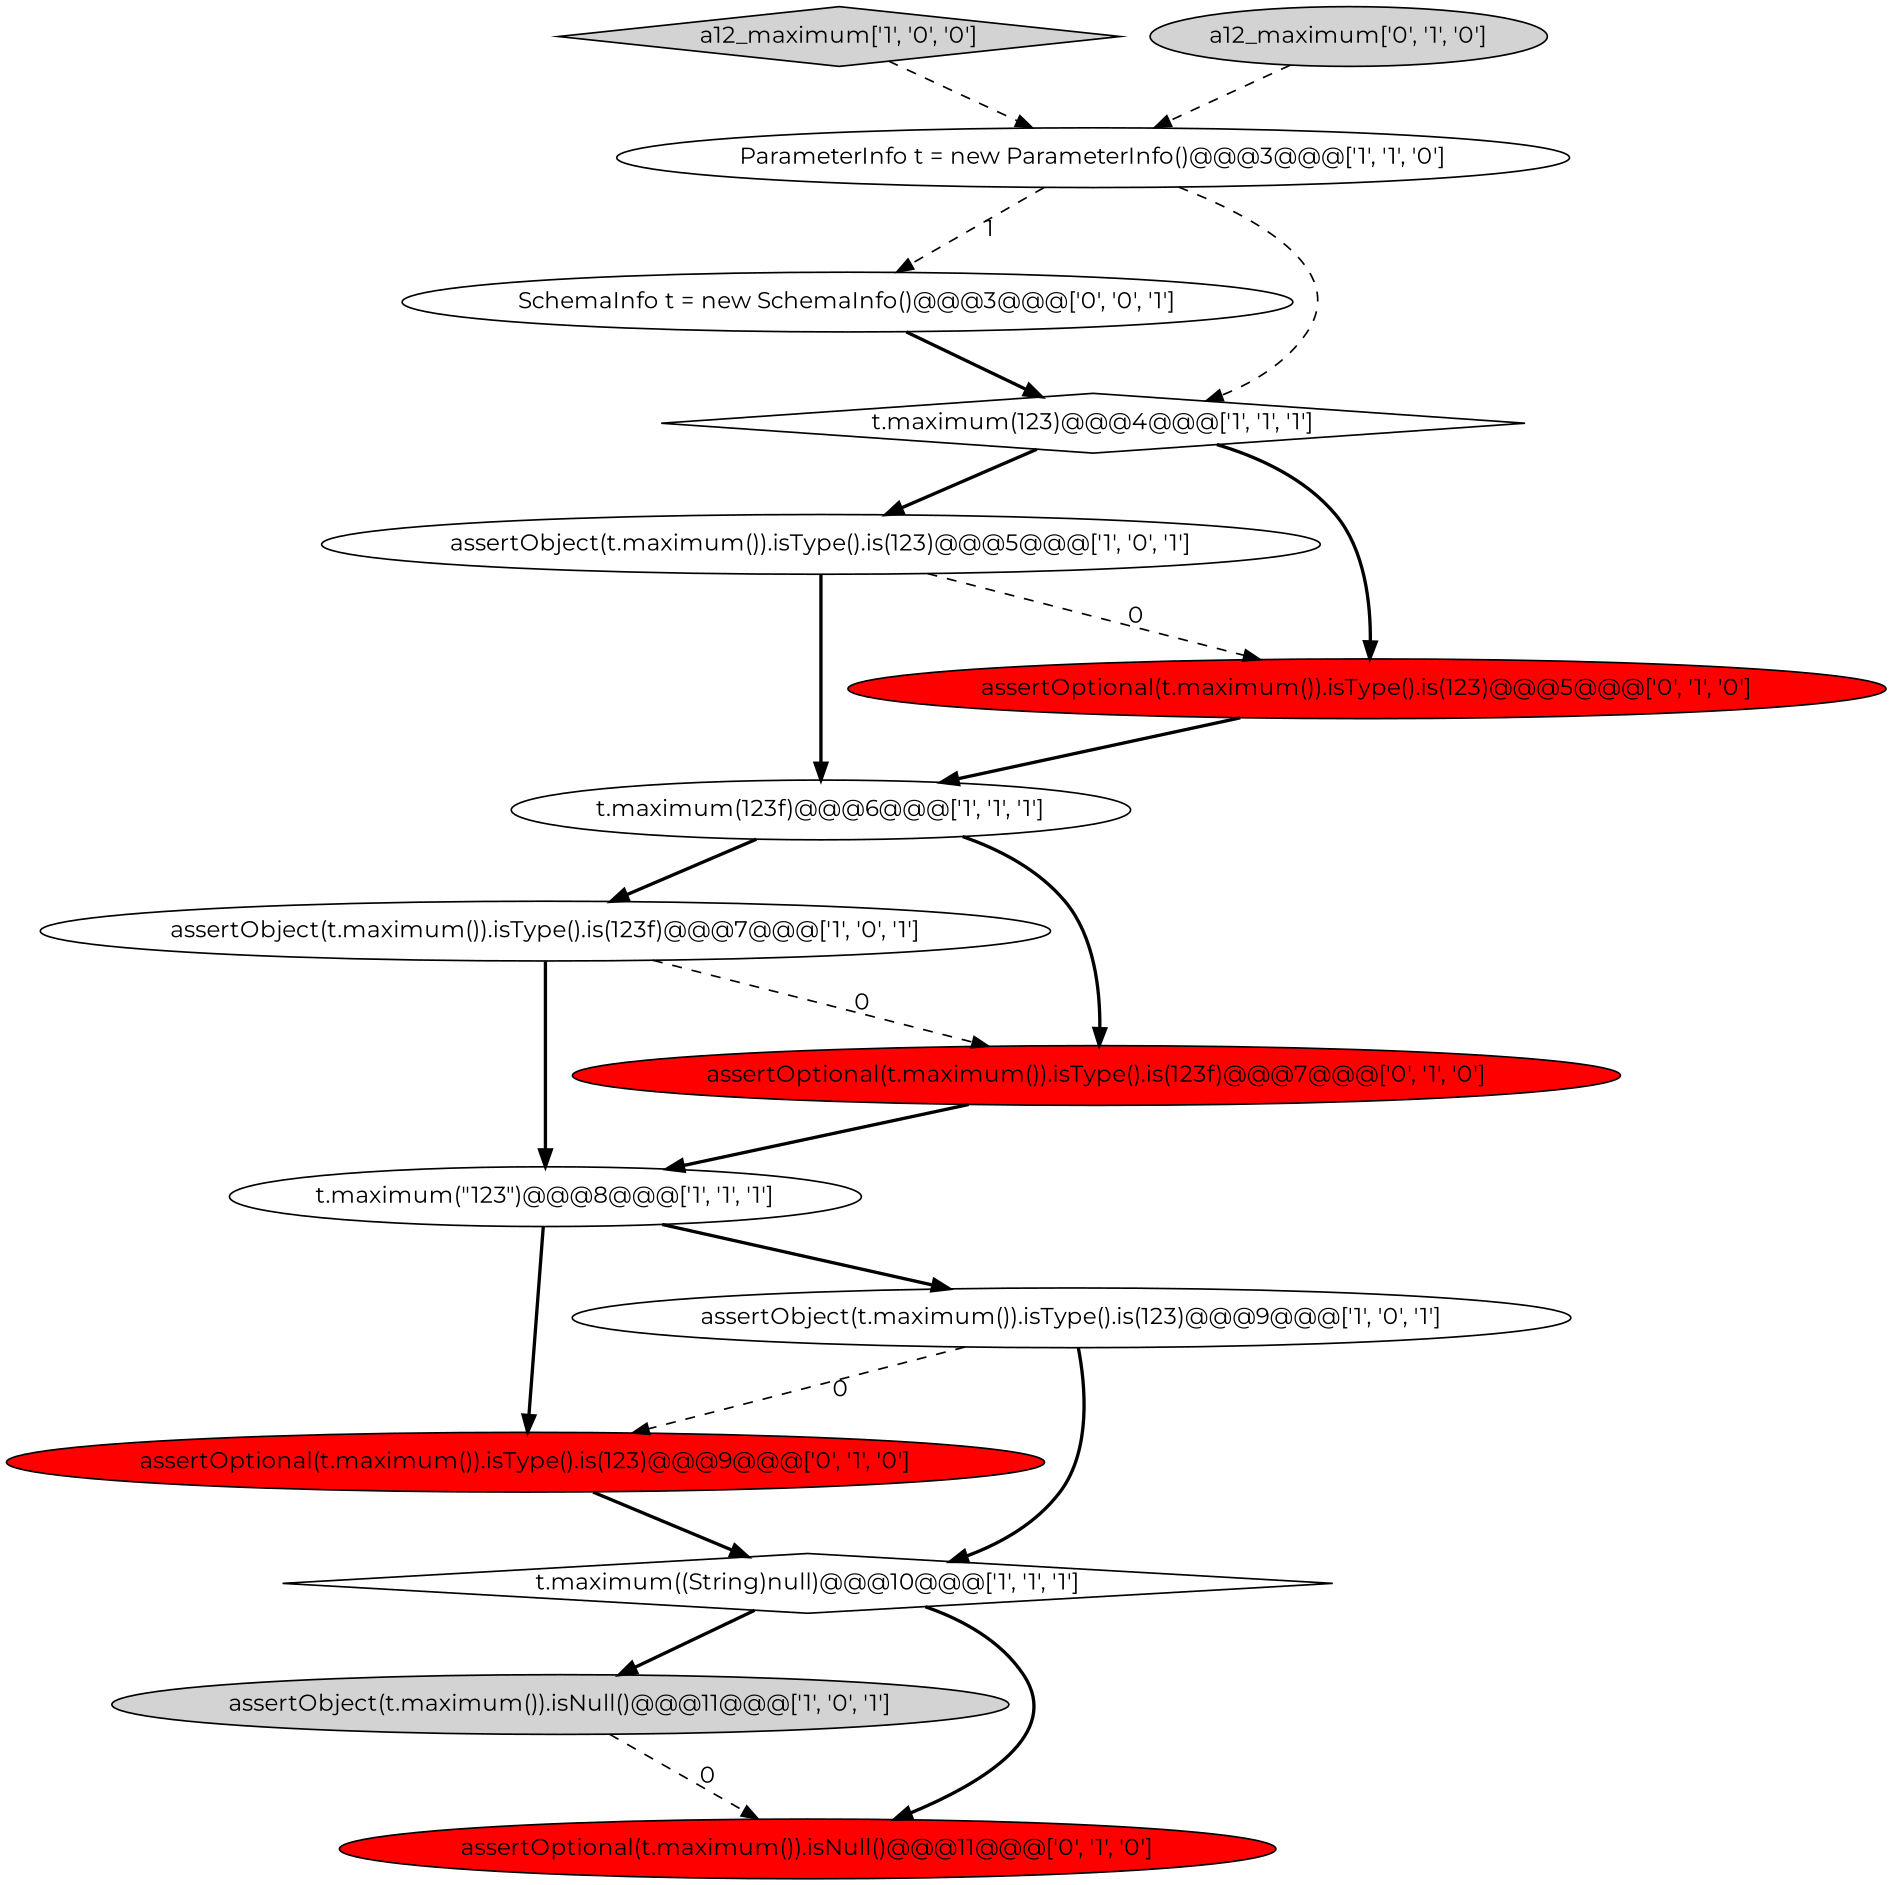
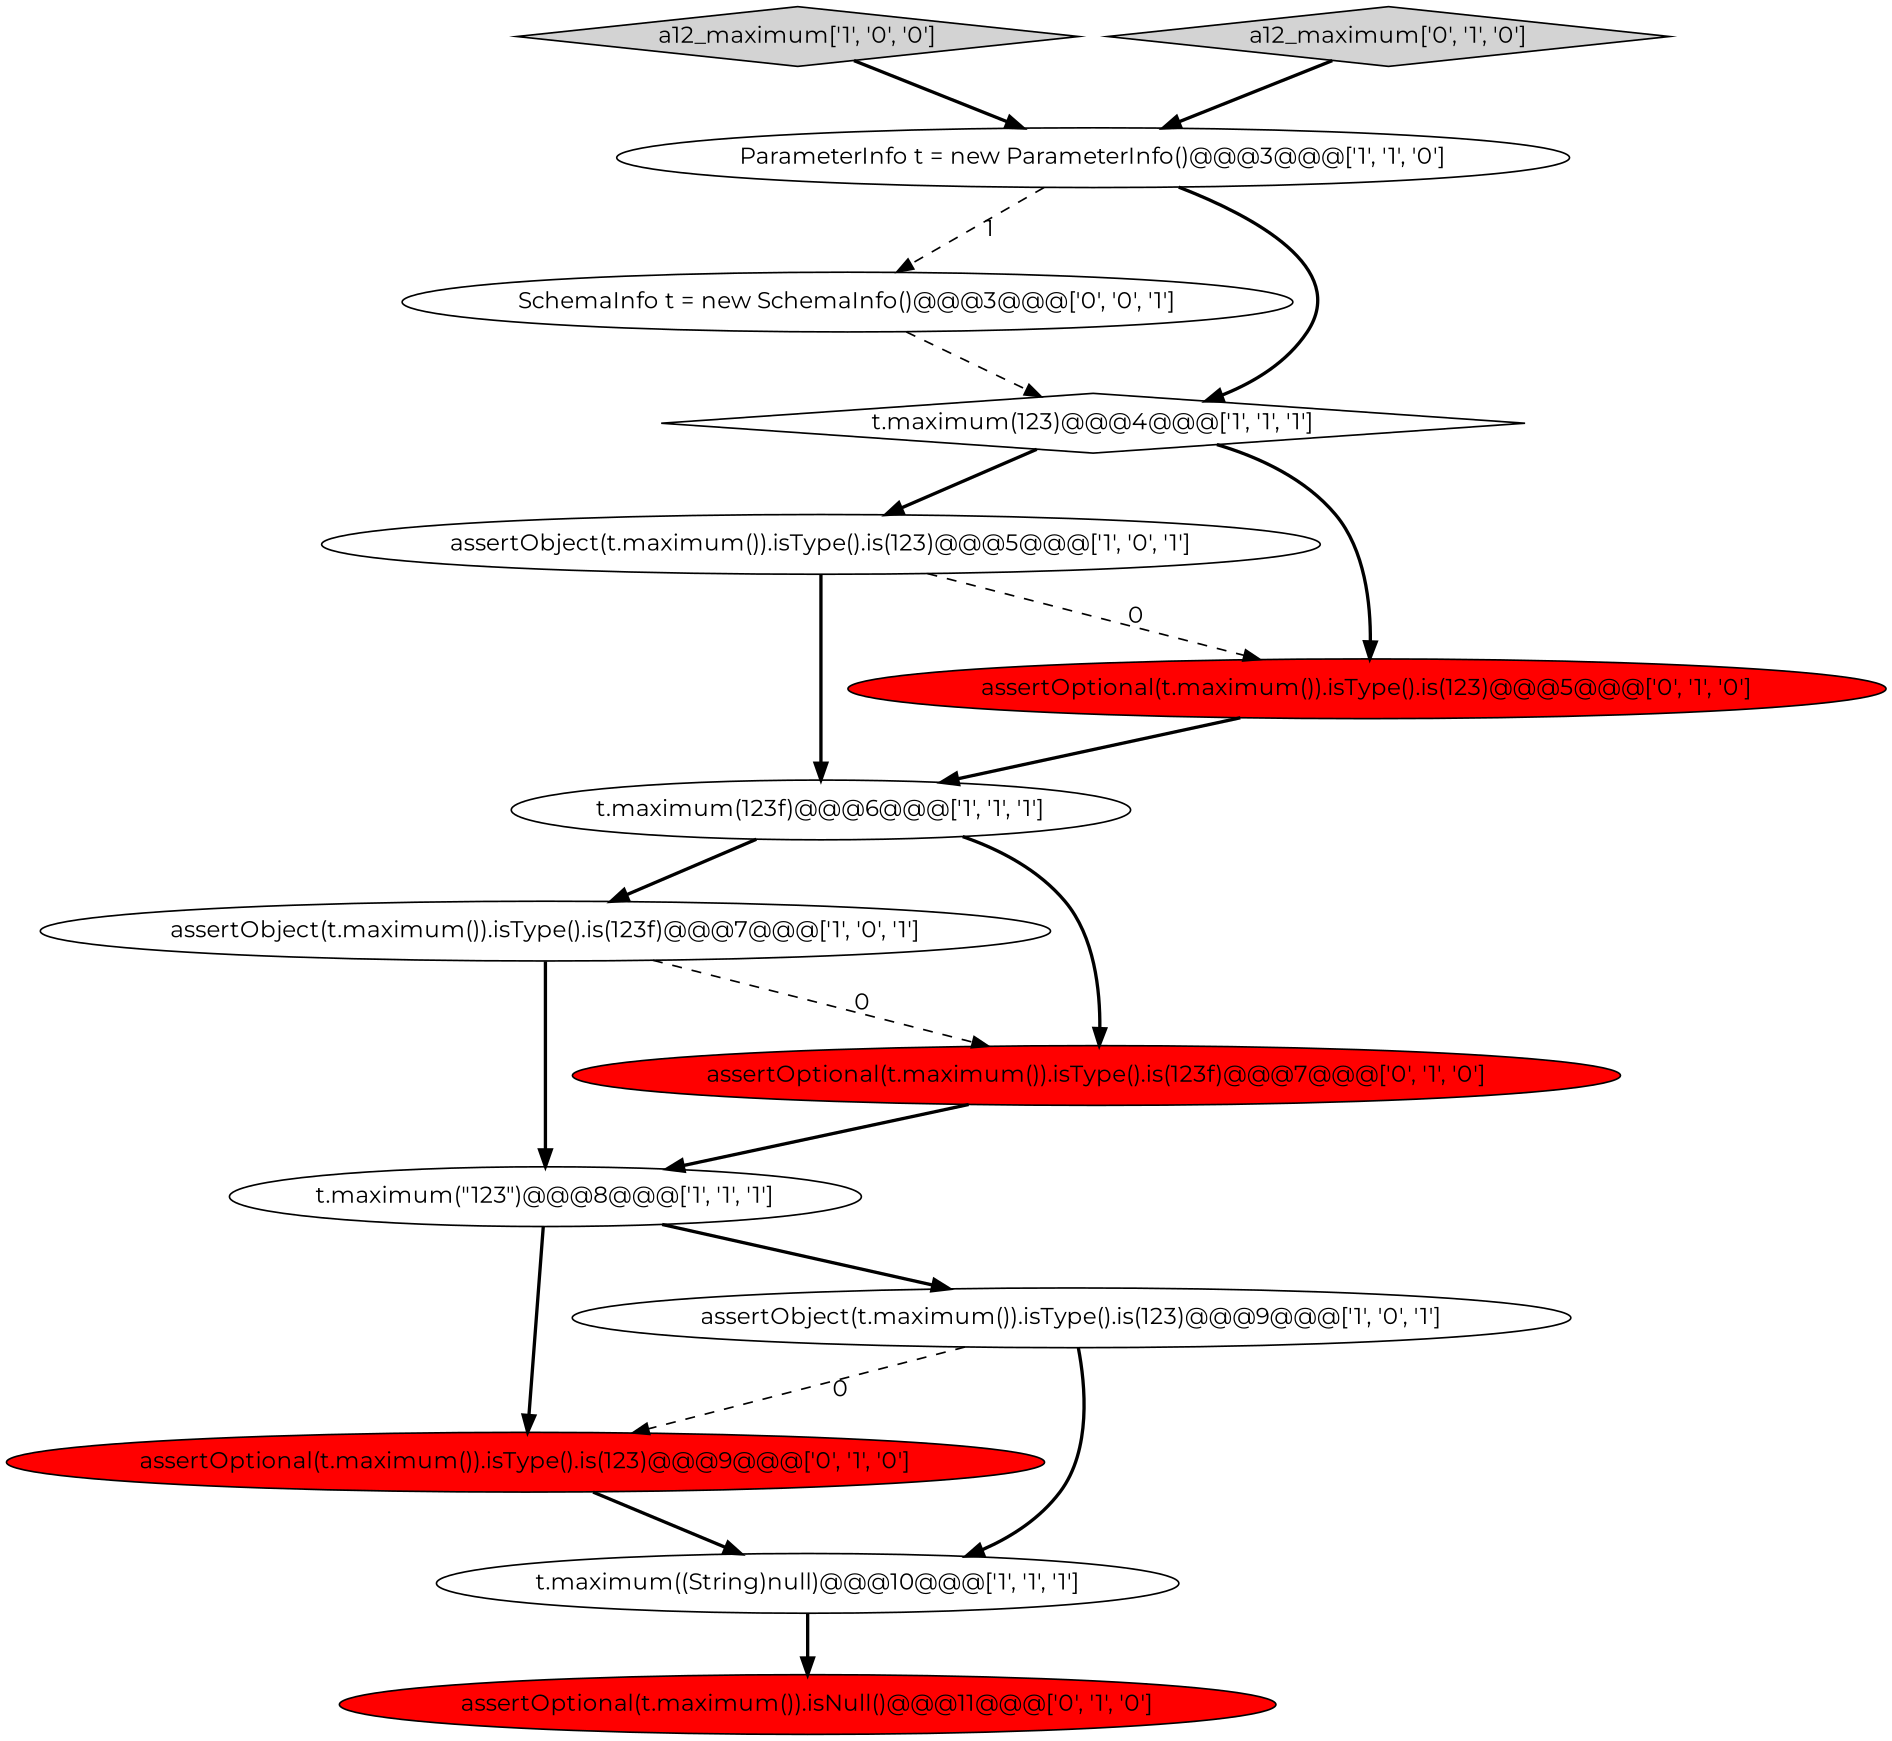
(1349, 37) -> (1389, 37)
(953, 91) -> (931, 91)
(1230, 93) -> (1256, 91)
(1312, 278) -> (1312, 278)
(966, 361) -> (966, 361)
(808, 1583) -> (808, 1583)
(560, 1705) -> none
